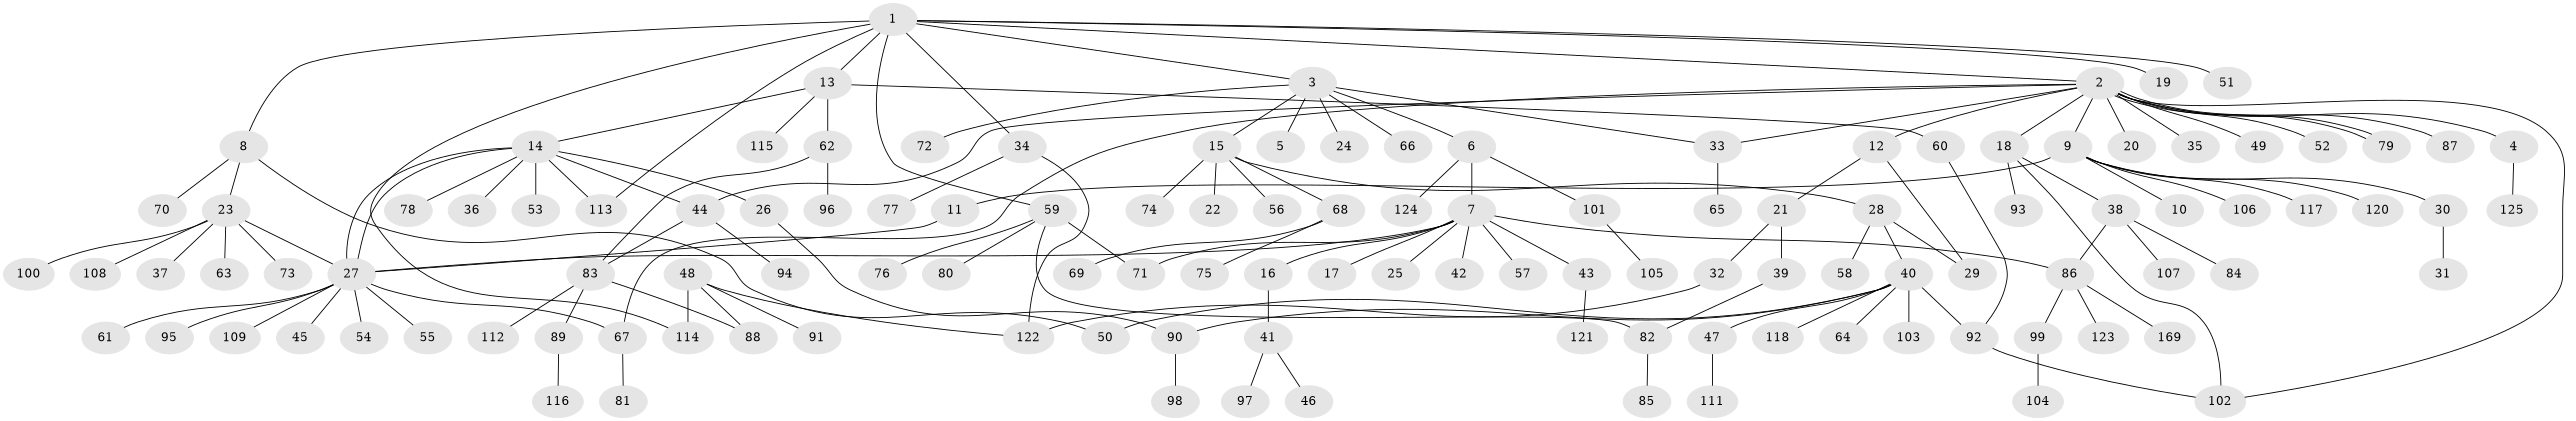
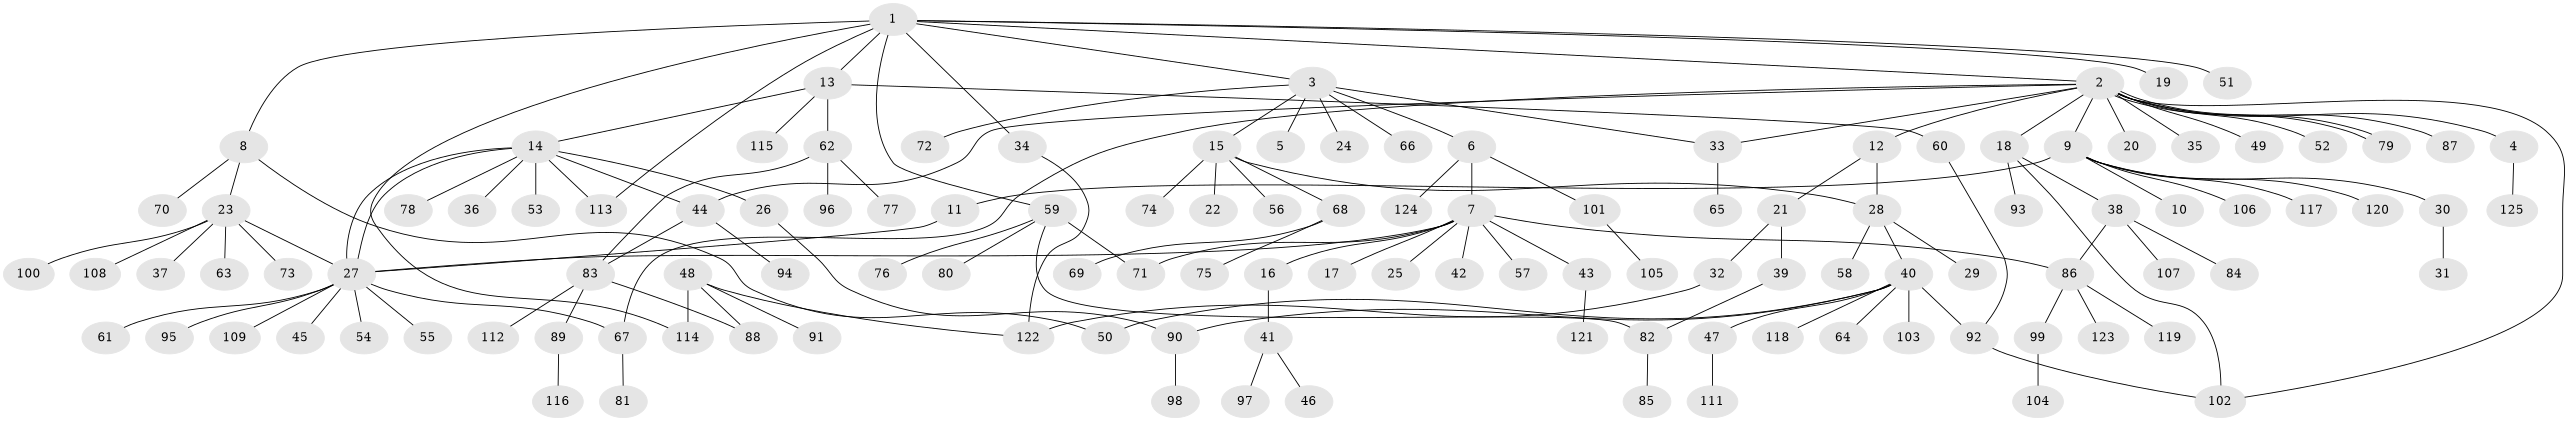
(957, 179) -> (859, 179)
(1925, 211) -> (1877, 176)
(2170, 338) -> (2170, 338)
